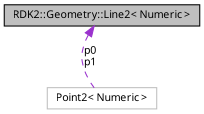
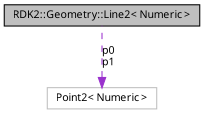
(82, 62) -> (102, 52)
